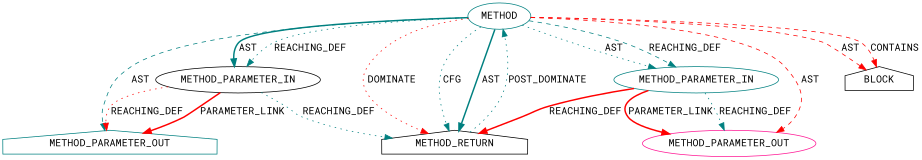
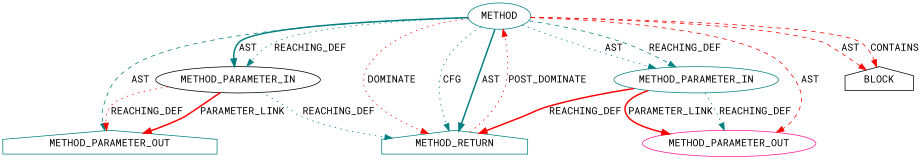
(504, 90) -> (504, 90)
(455, 143) -> (455, 143)
